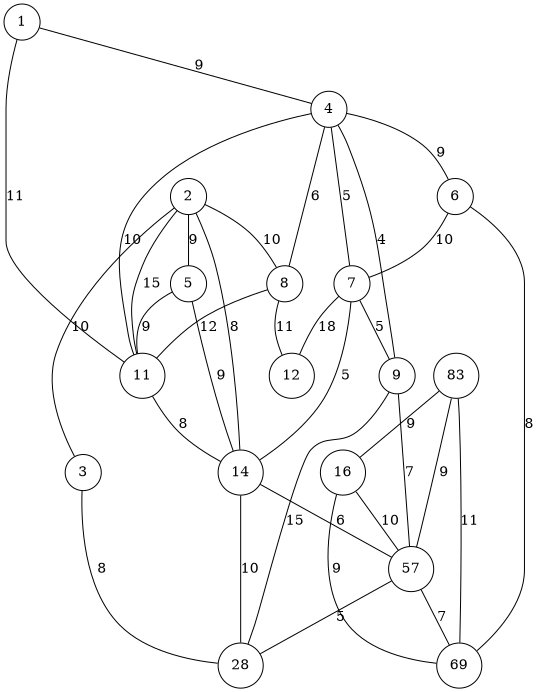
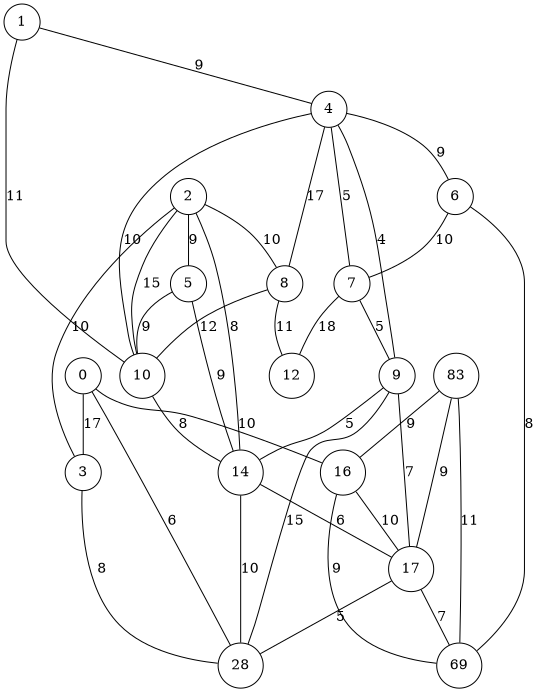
(316, 197) -> (316, 197)
none -> (83, 376)
(142, 376) -> (142, 376)
(327, 393) -> (325, 431)
(411, 569) -> (411, 569)
